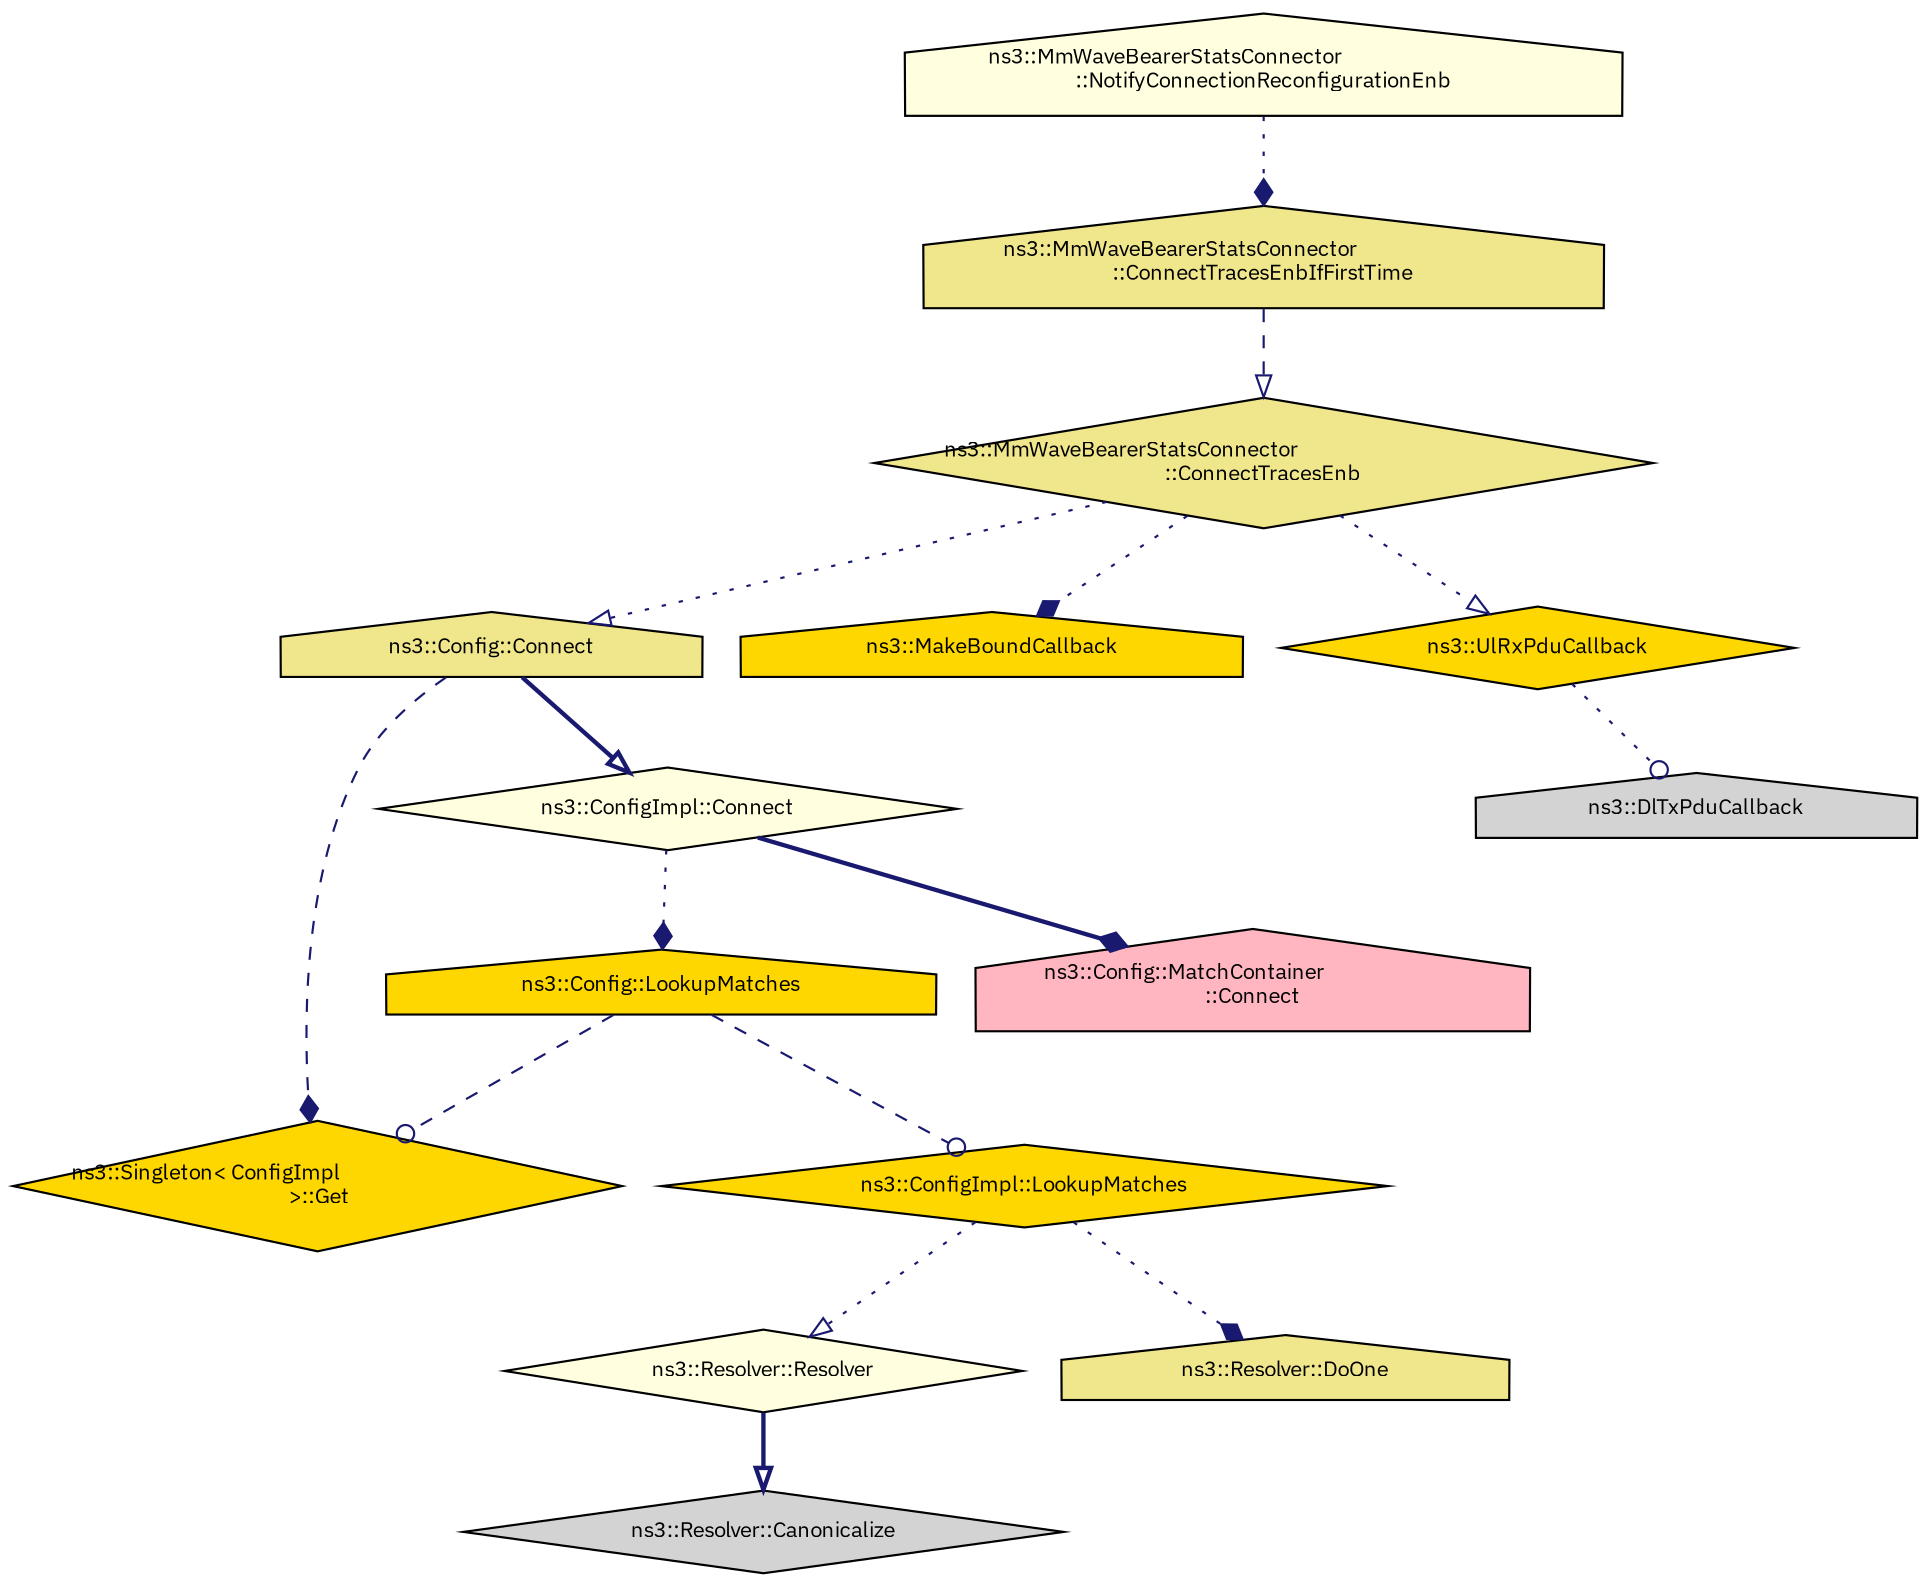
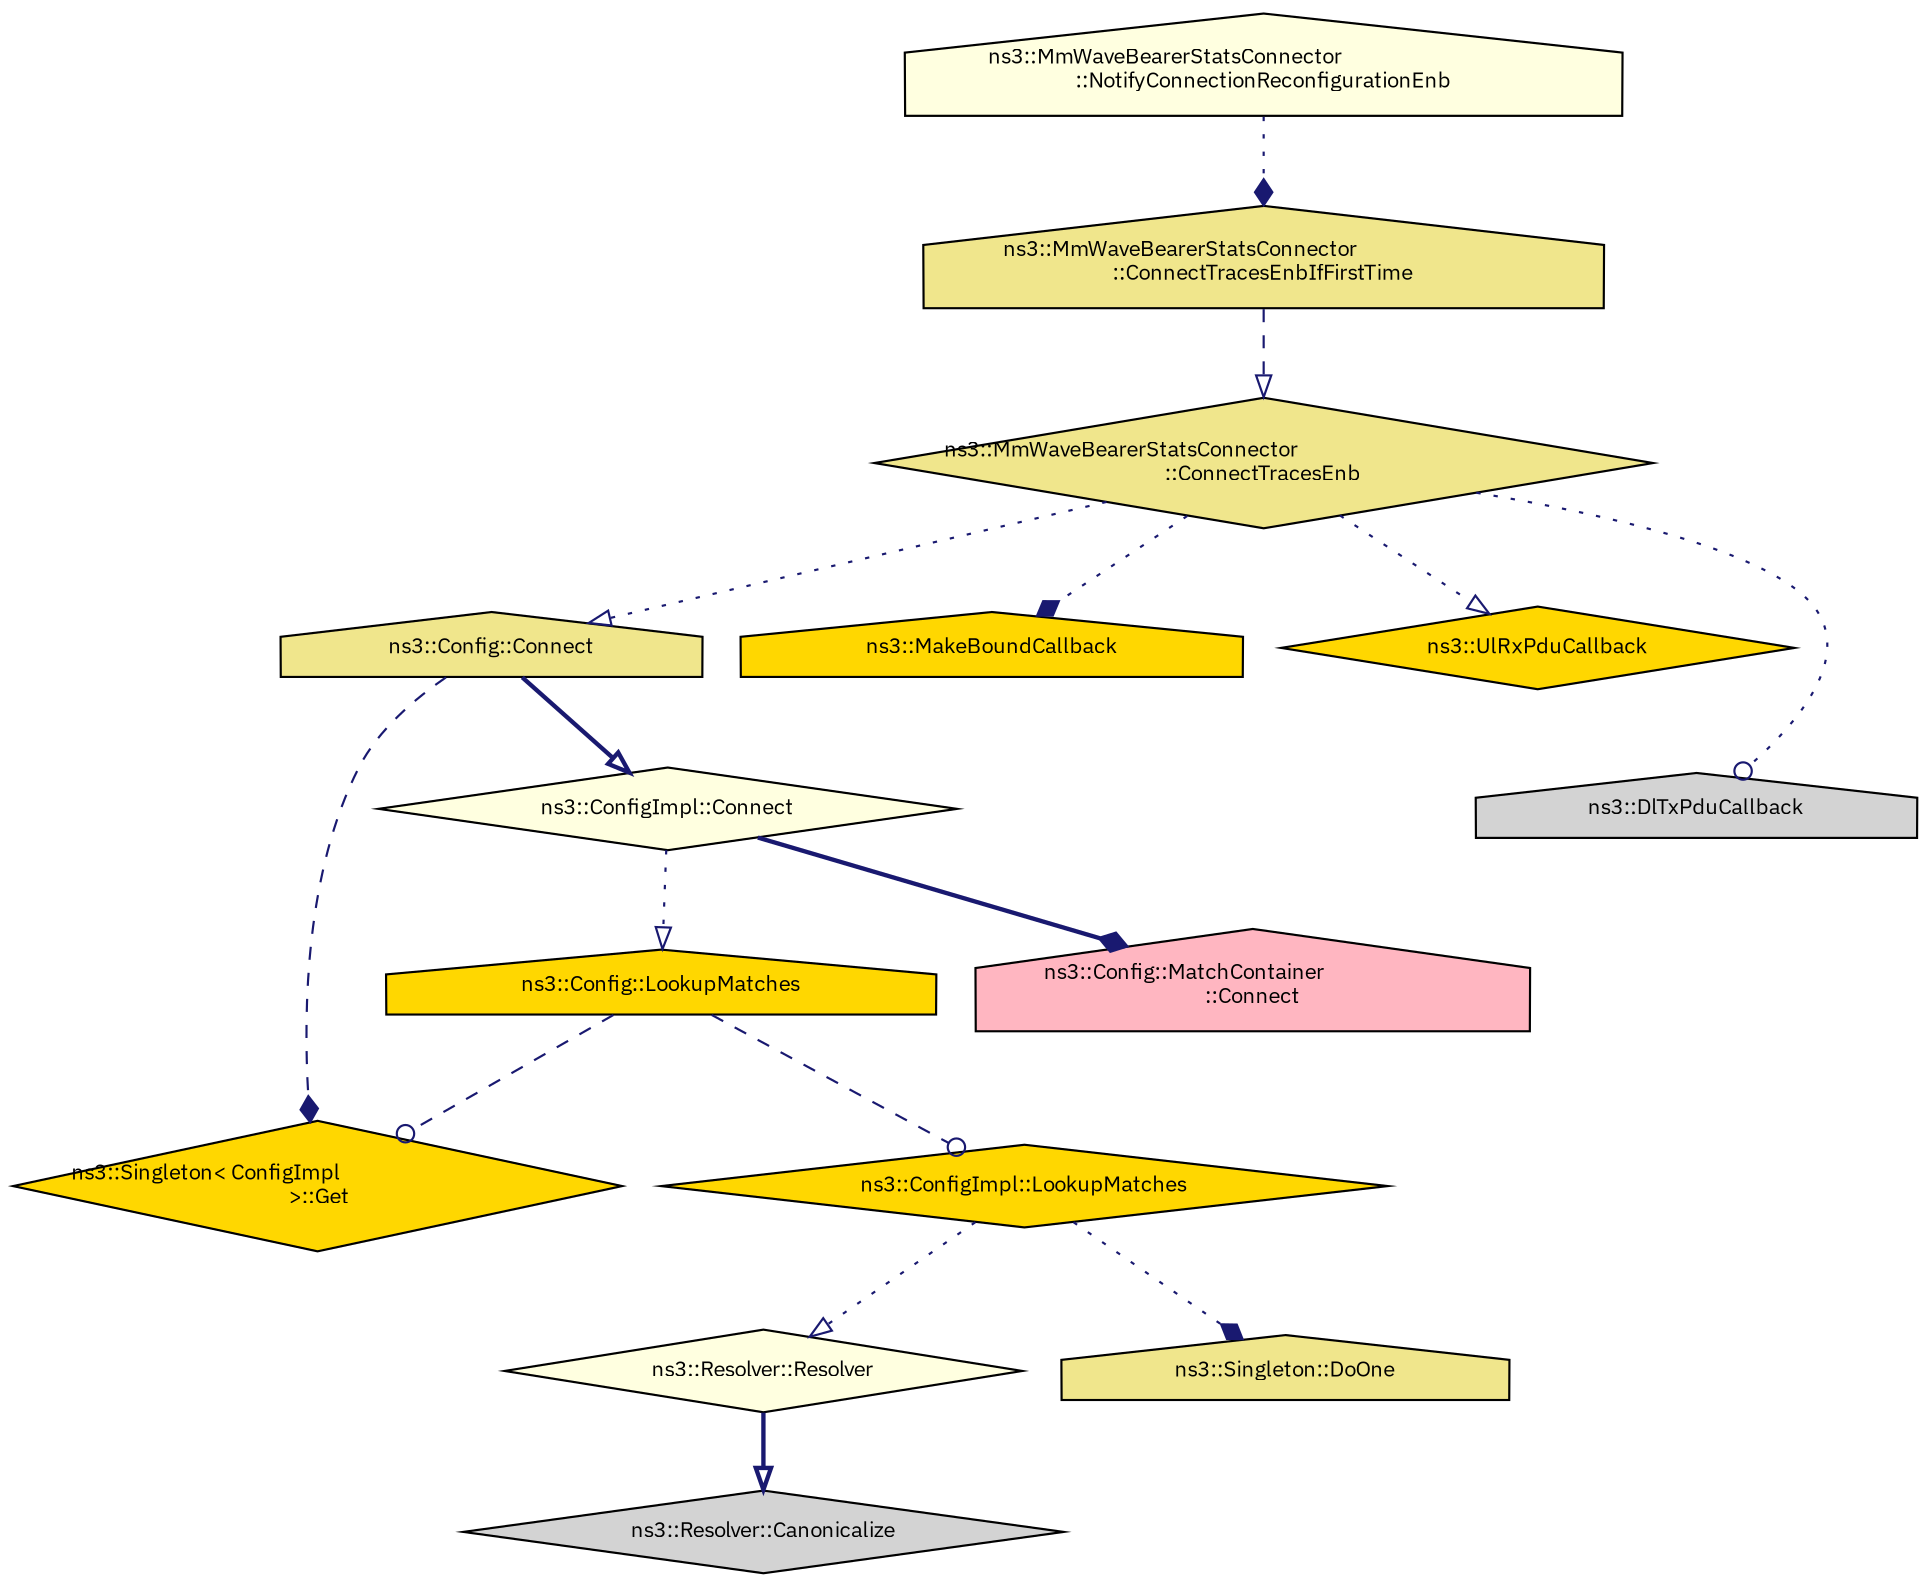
(1612, 724) -> (1742, 560)
(665, 889) -> (665, 889)
(1285, 1371) -> (1285, 1371)
